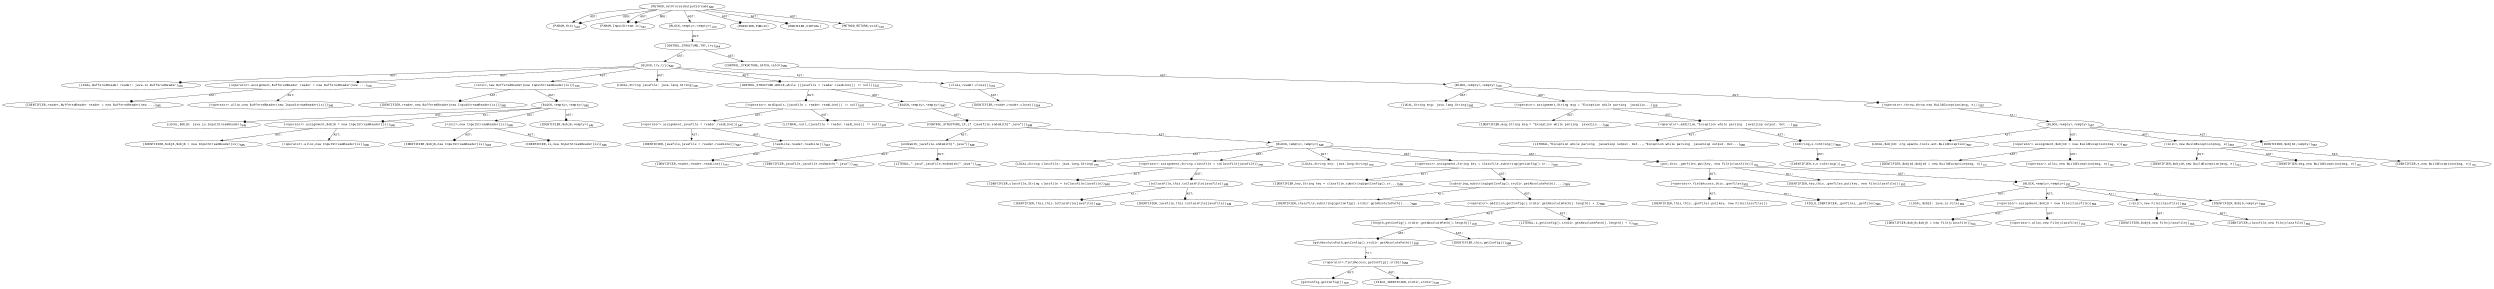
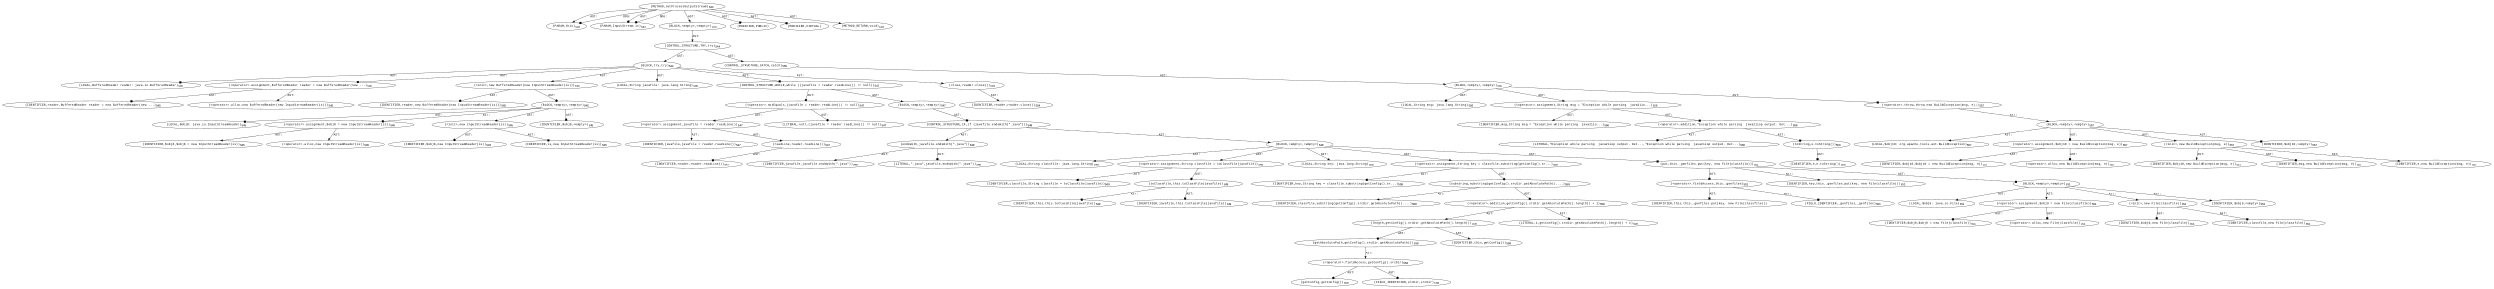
(2211, 213) -> (2211, 213)
